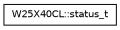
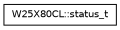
(60, 15) -> (60, 15)
